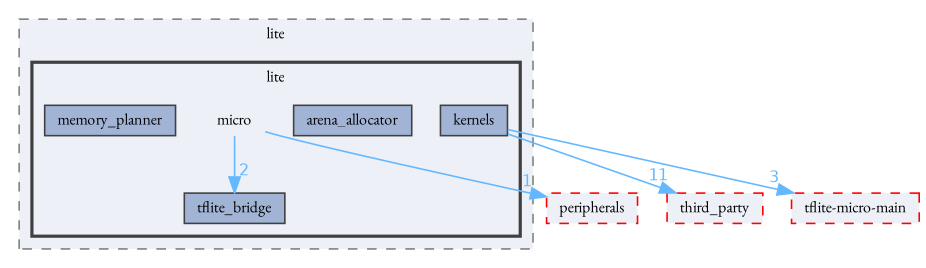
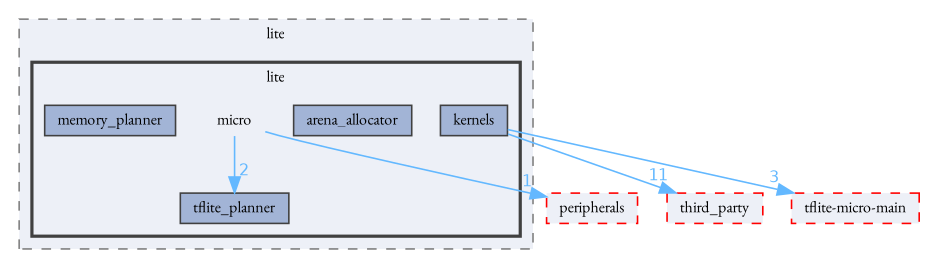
(235, 208) -> (235, 208)
